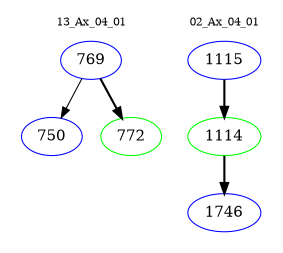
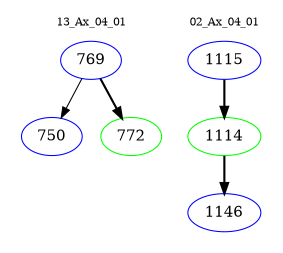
(224, 213) -> (224, 213)
